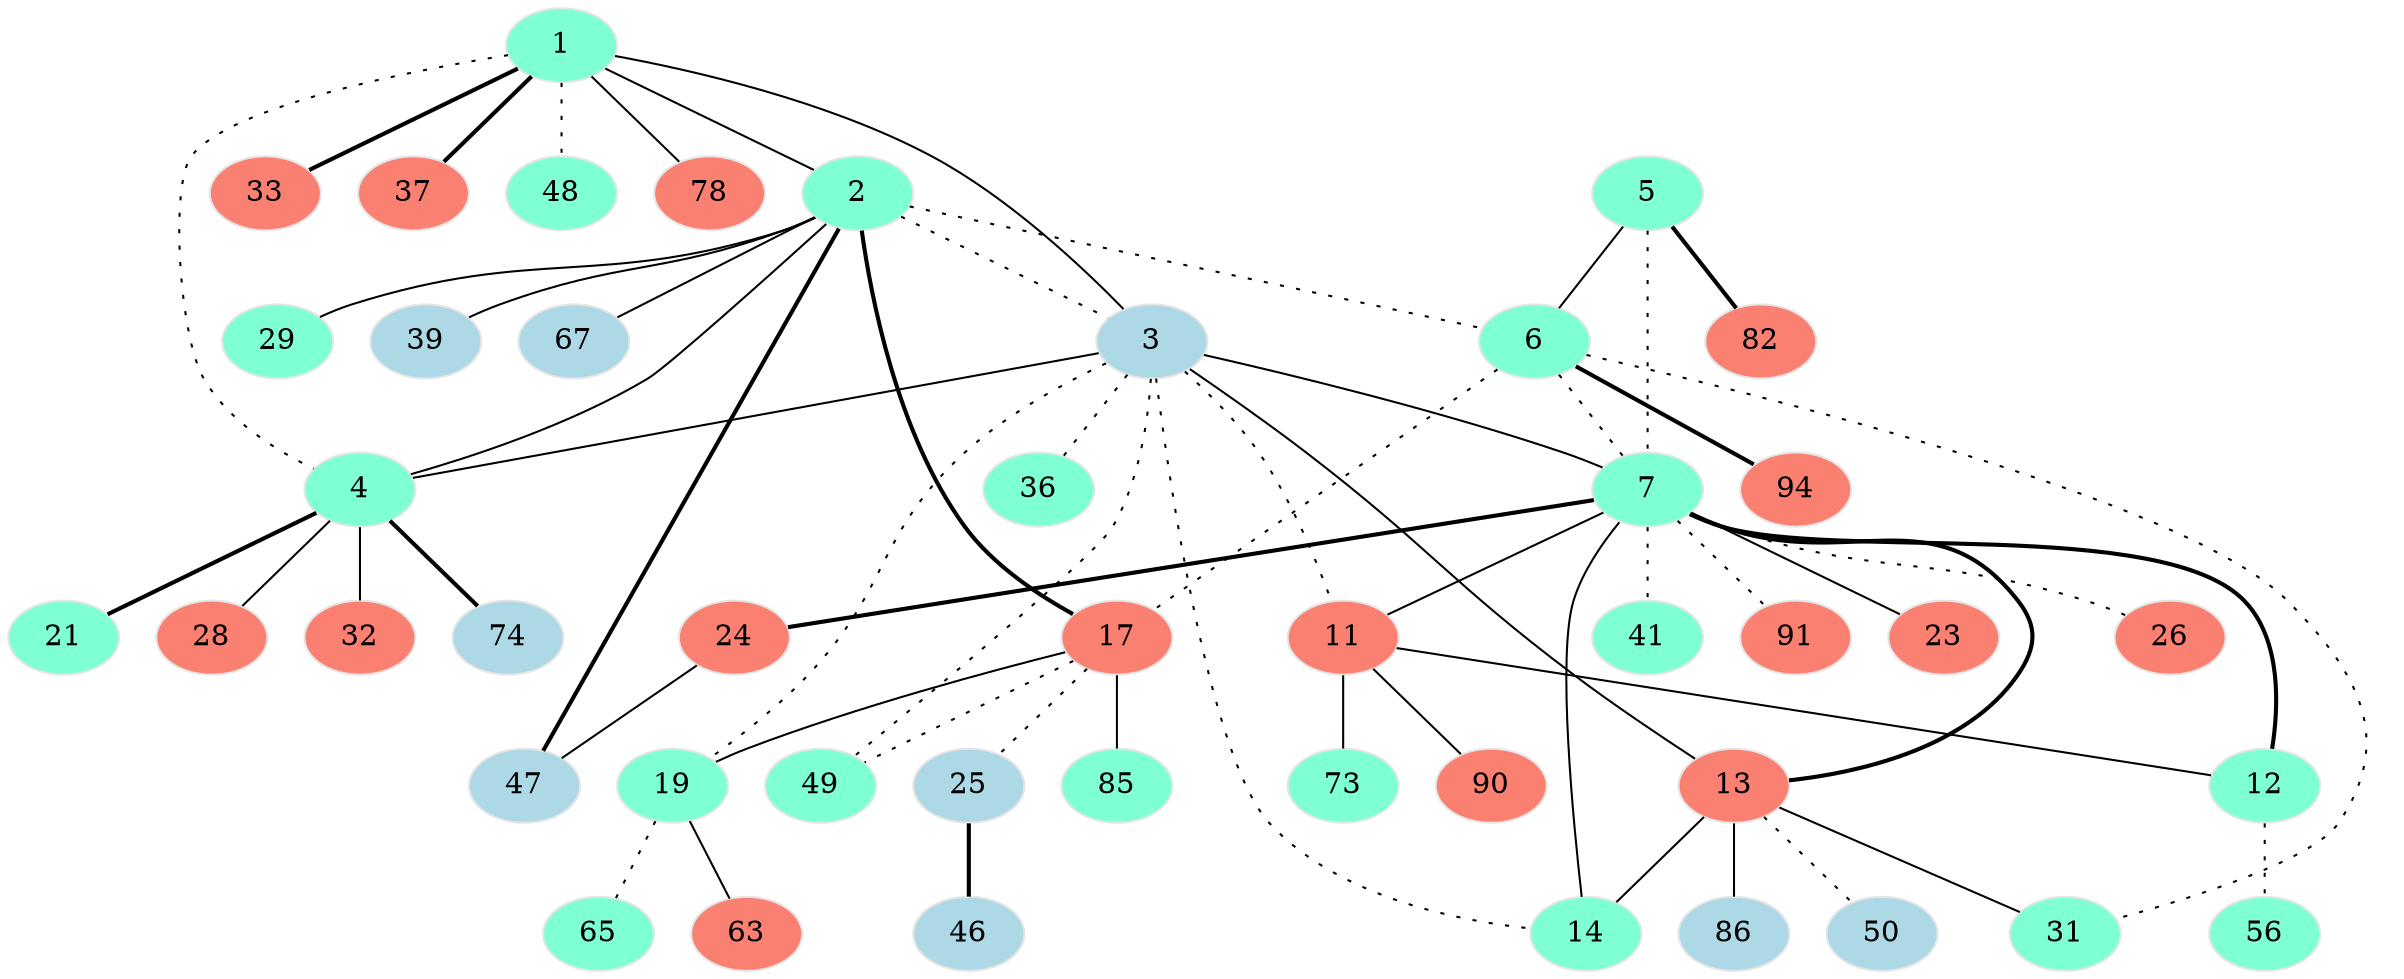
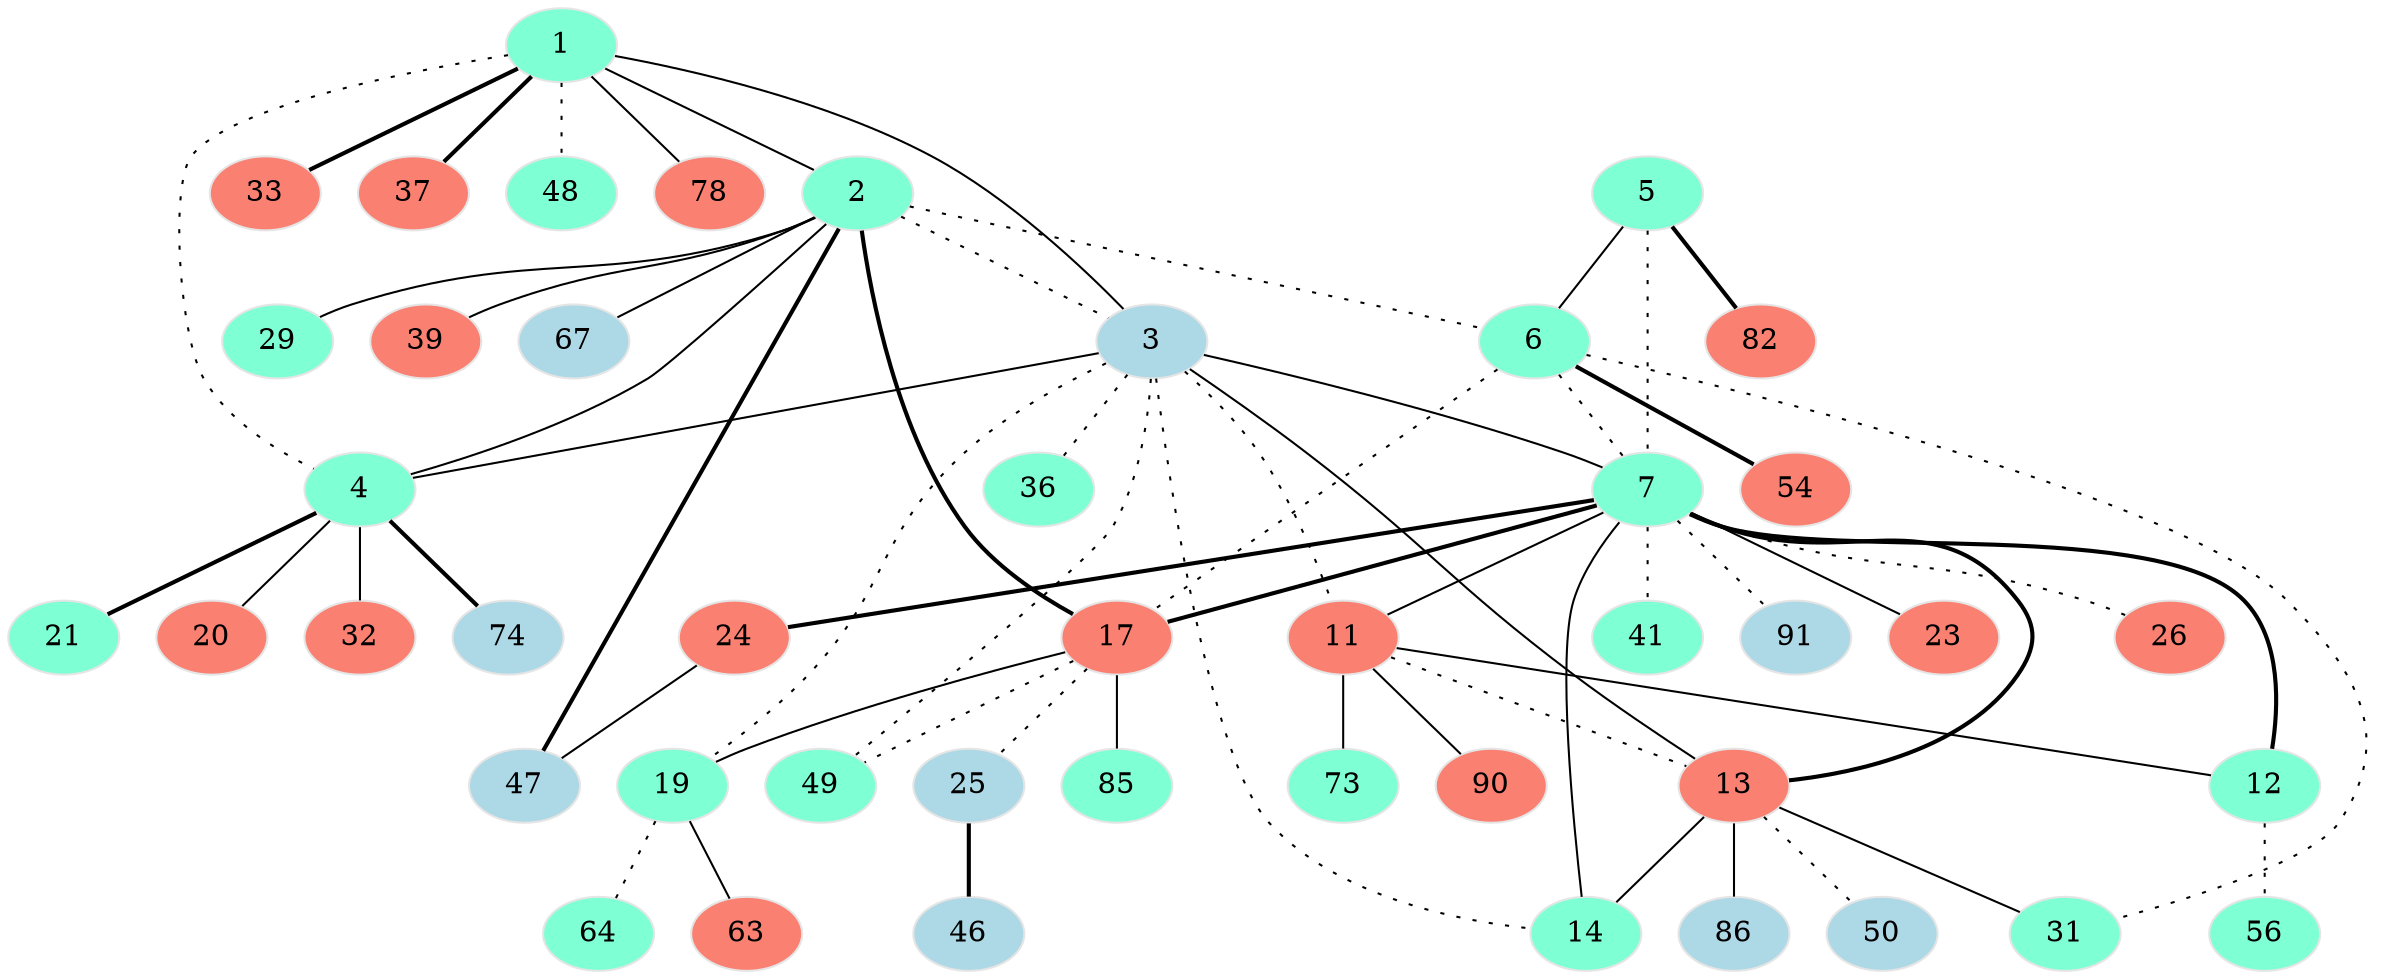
(426, 341) -> (426, 341)
(1796, 490) -> (1796, 490)
none -> (1382, 564)
(212, 638) -> (212, 638)
(1796, 638) -> (1796, 638)
none -> (1539, 712)
(599, 934) -> (599, 934)
